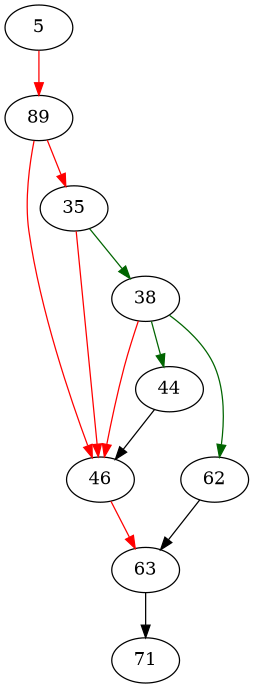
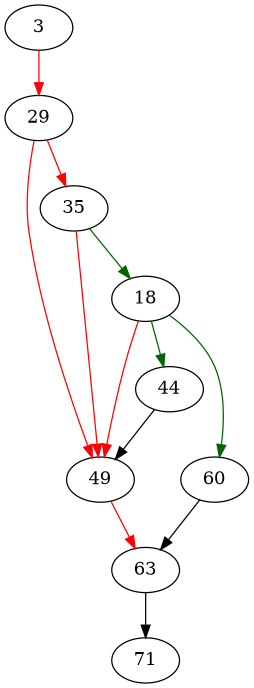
(39, 28) -> (39, 28)
(39, 118) -> (39, 118)
(146, 299) -> (146, 299)
(100, 480) -> (100, 480)
(215, 480) -> (215, 480)
